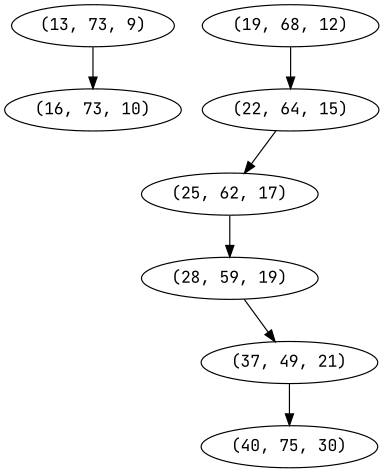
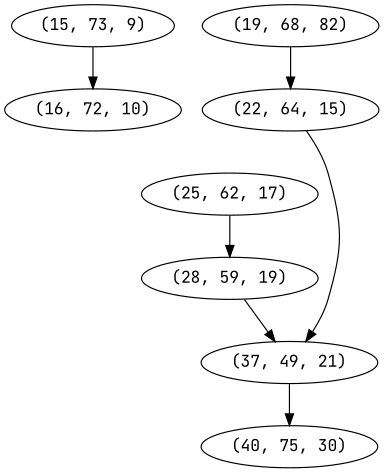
(93, 26) -> (93, 26)
(291, 26) -> (291, 26)
(93, 110) -> (93, 110)
(264, 147) -> (339, 230)
